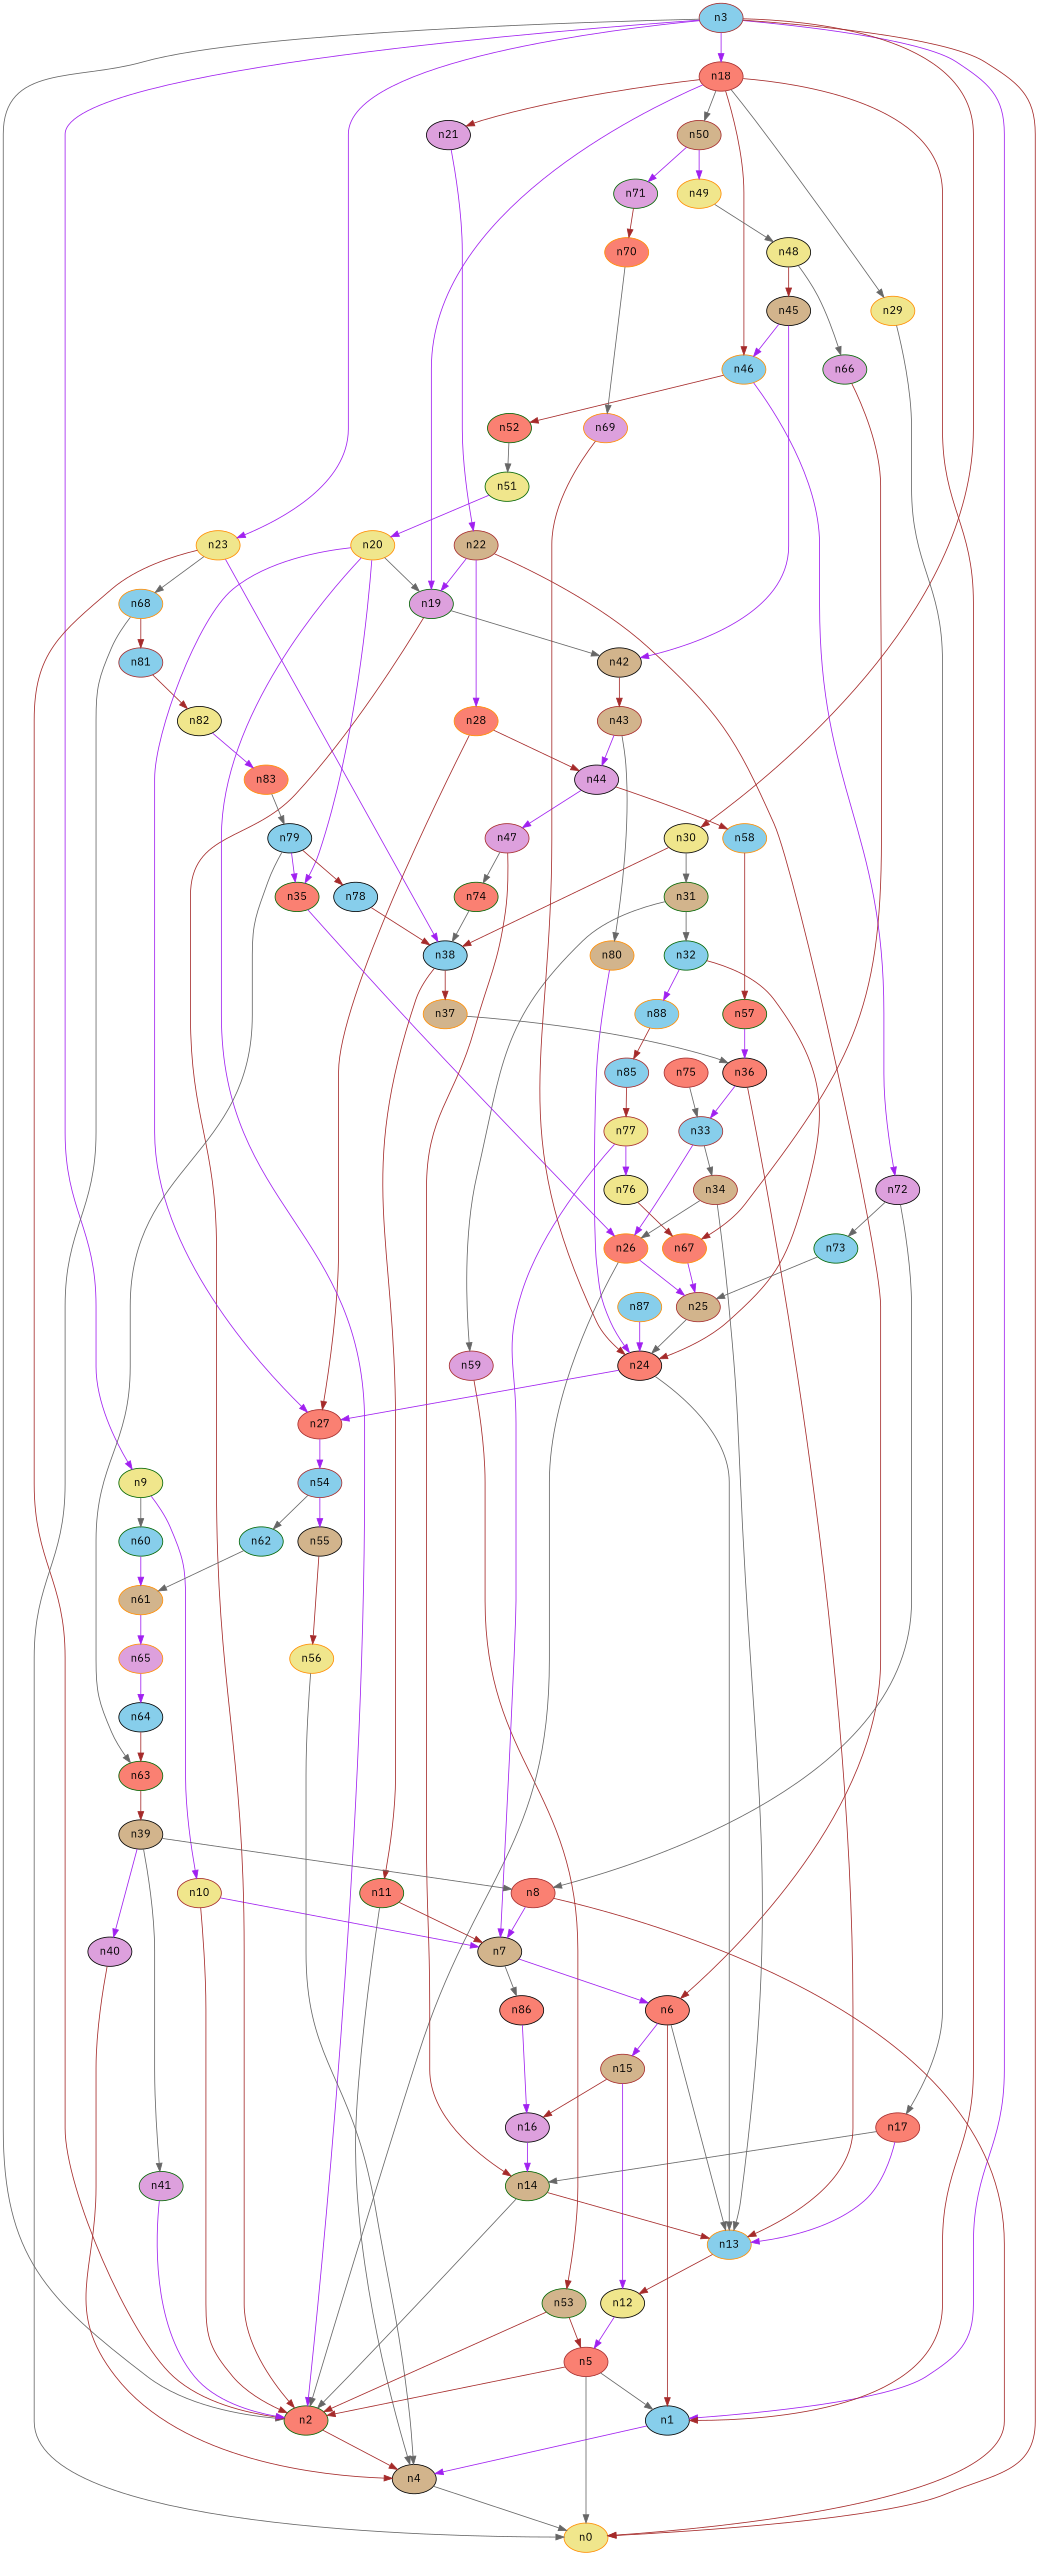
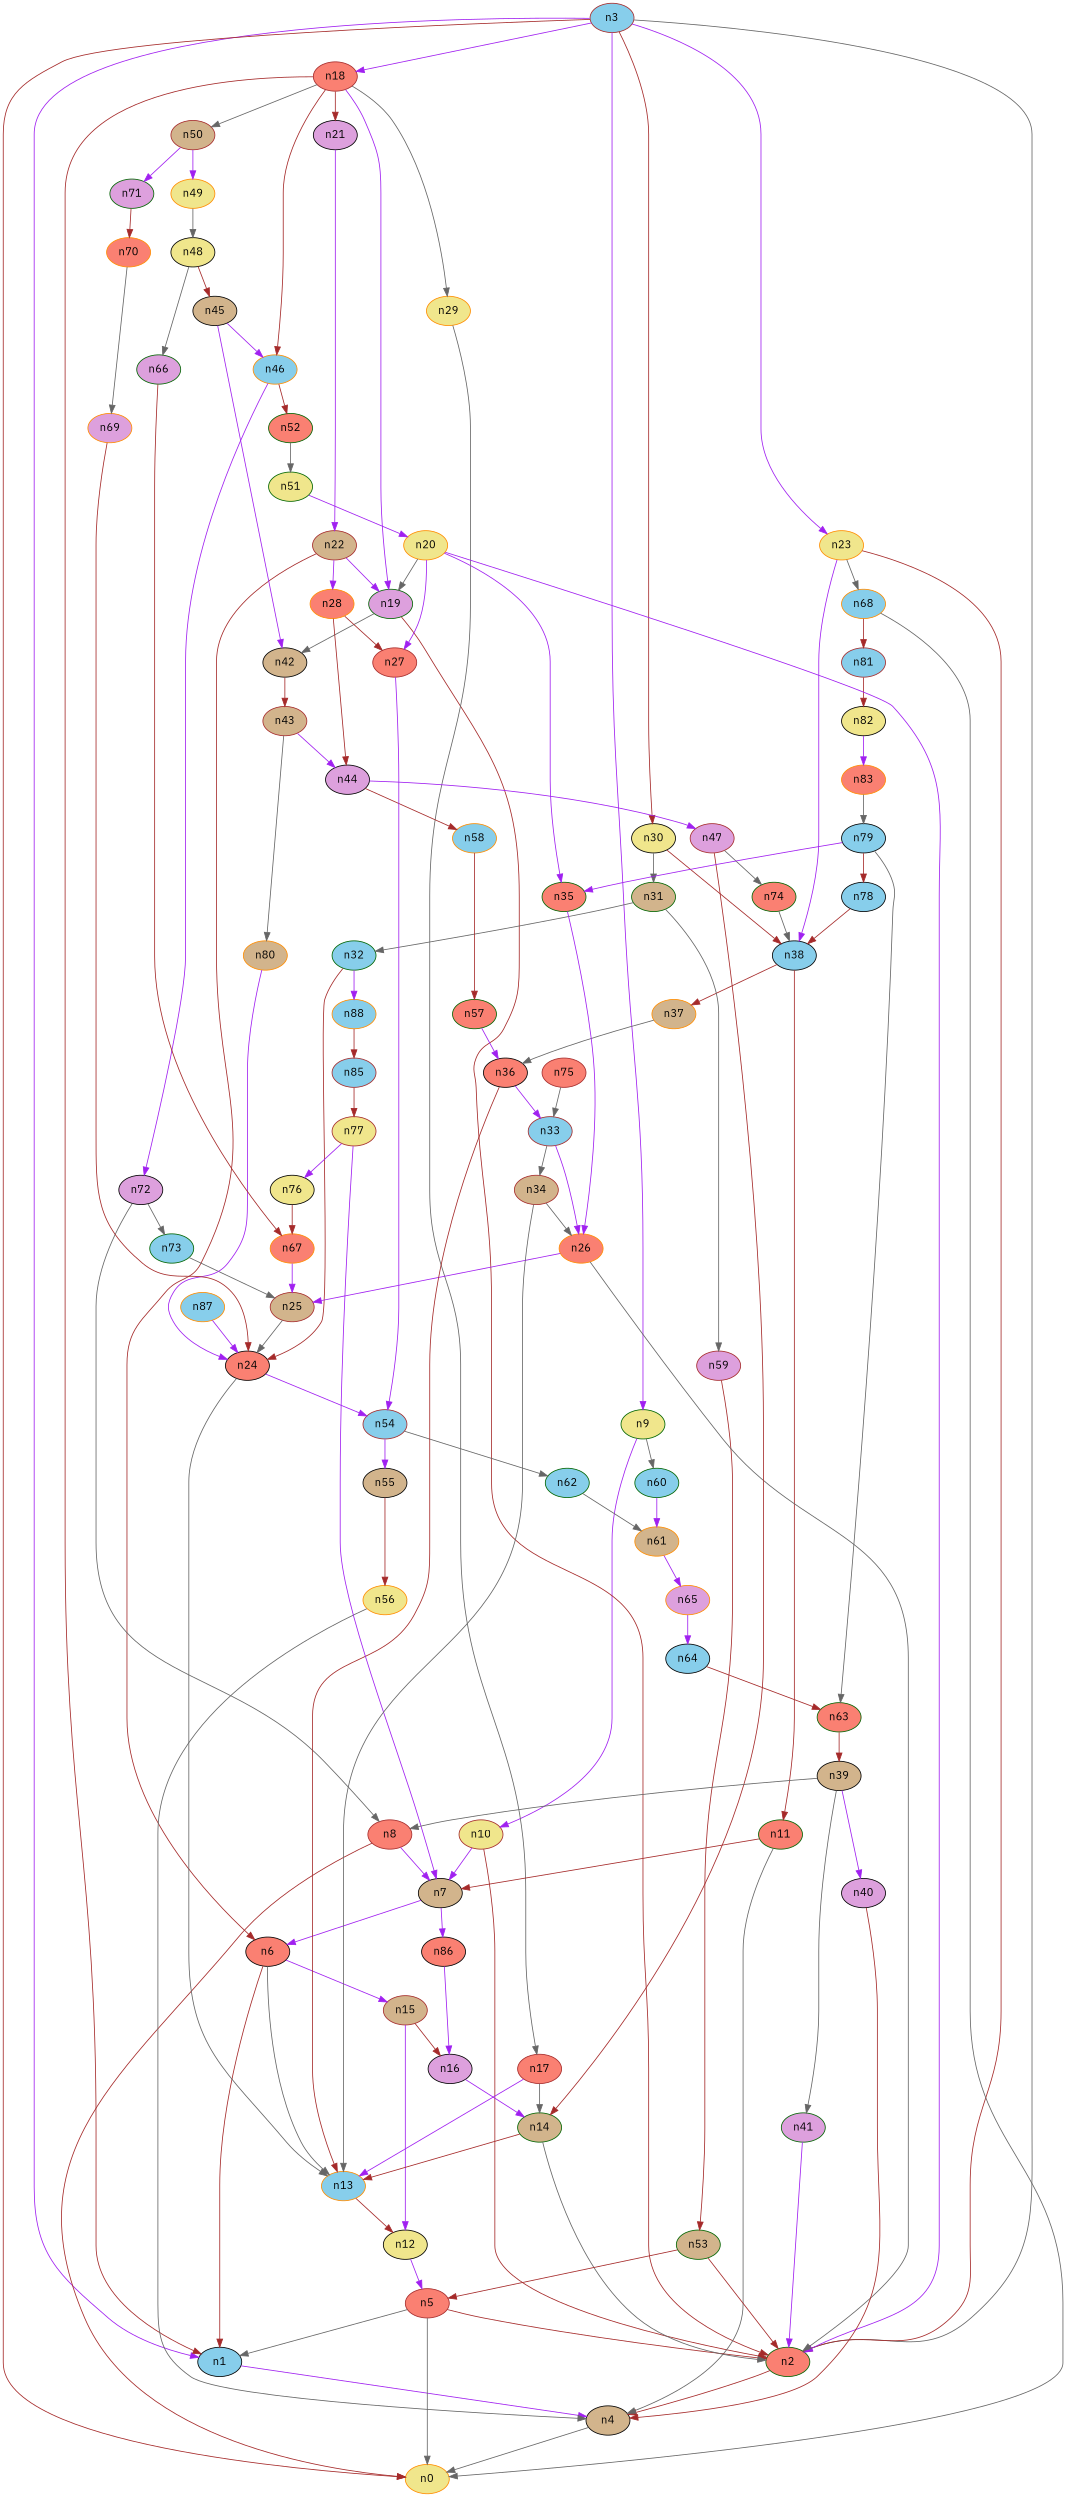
(484, 1394) -> (312, 1393)
(509, 1977) -> (442, 1918)
